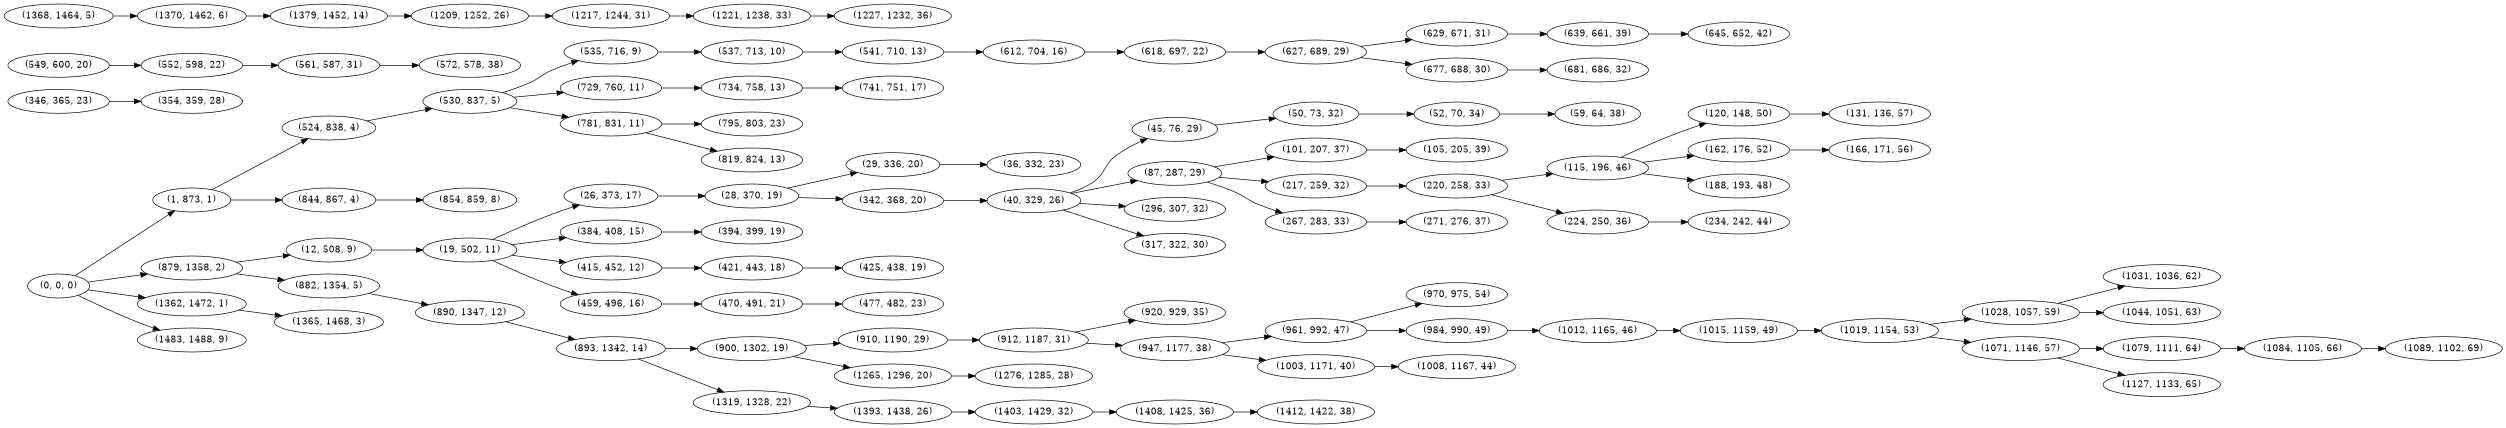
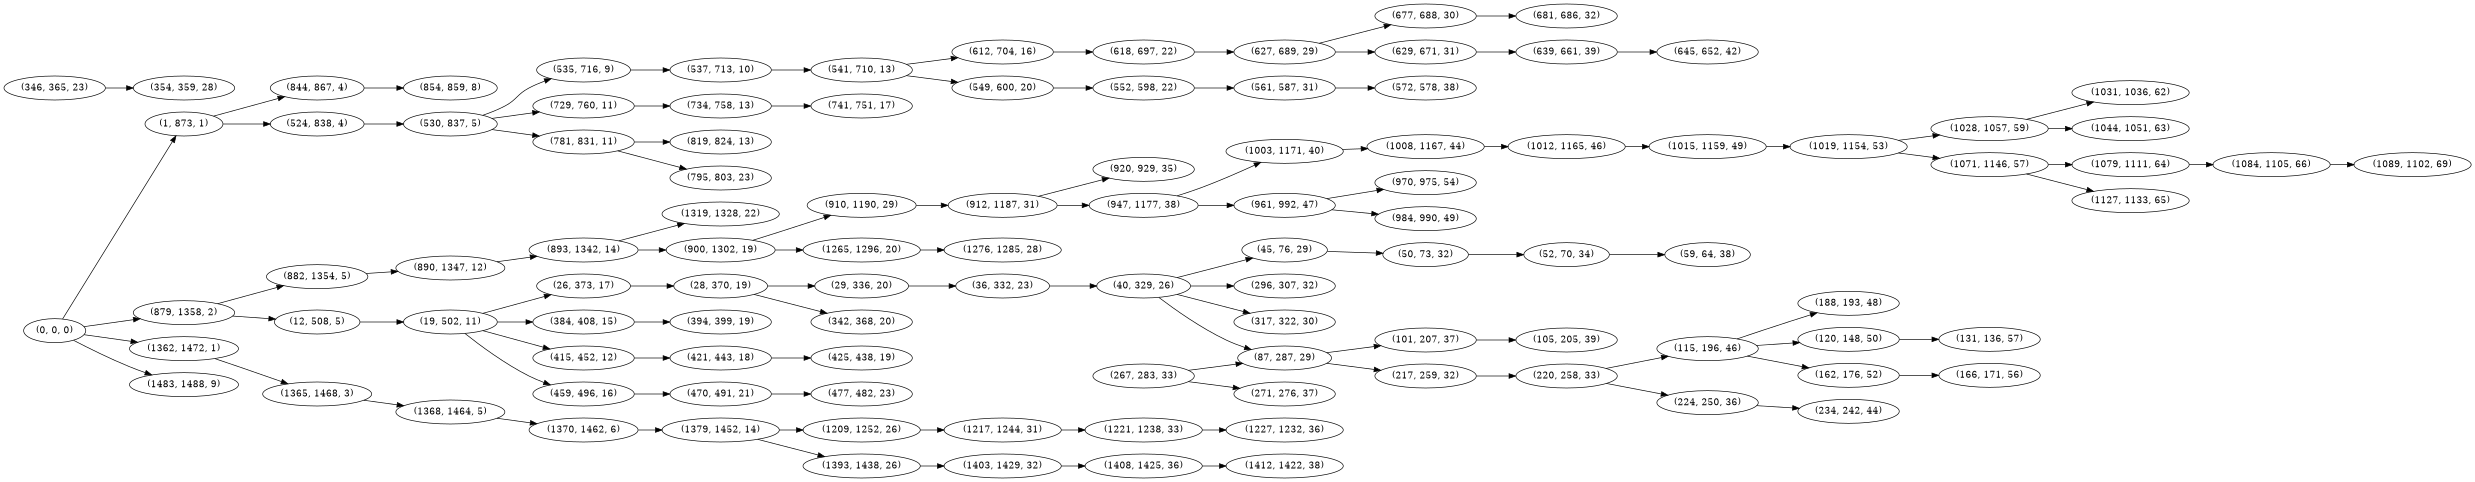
none -> (929, 79)
(1242, 196) -> (1212, 367)
(962, 201) -> (1070, 286)
(329, 250) -> (317, 322)
(1520, 331) -> (1493, 147)
none -> (380, 403)
(819, 407) -> (788, 447)
